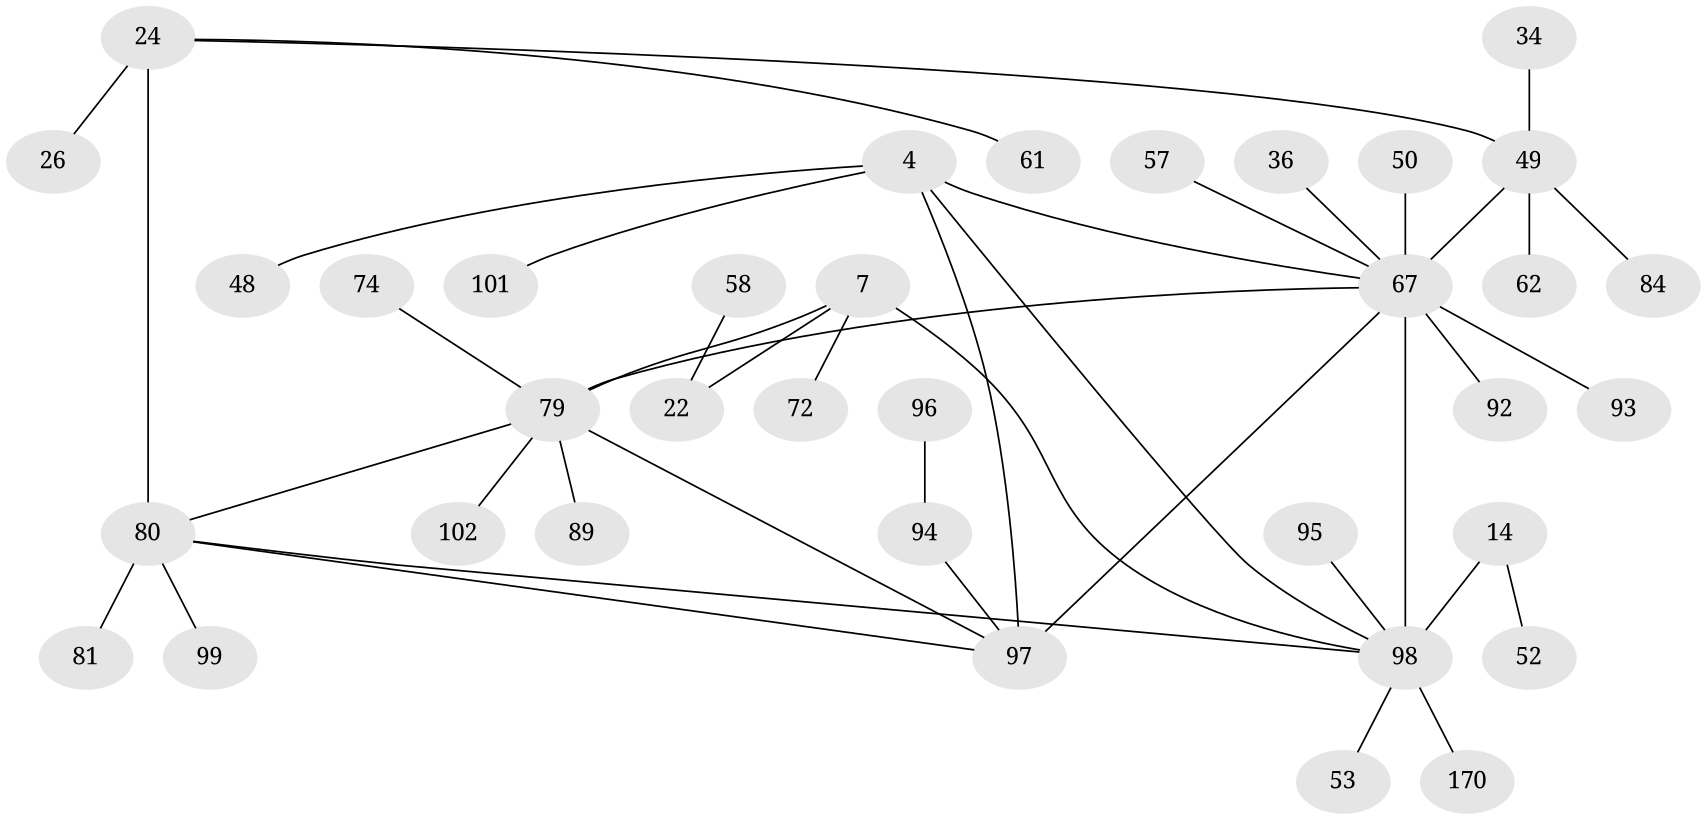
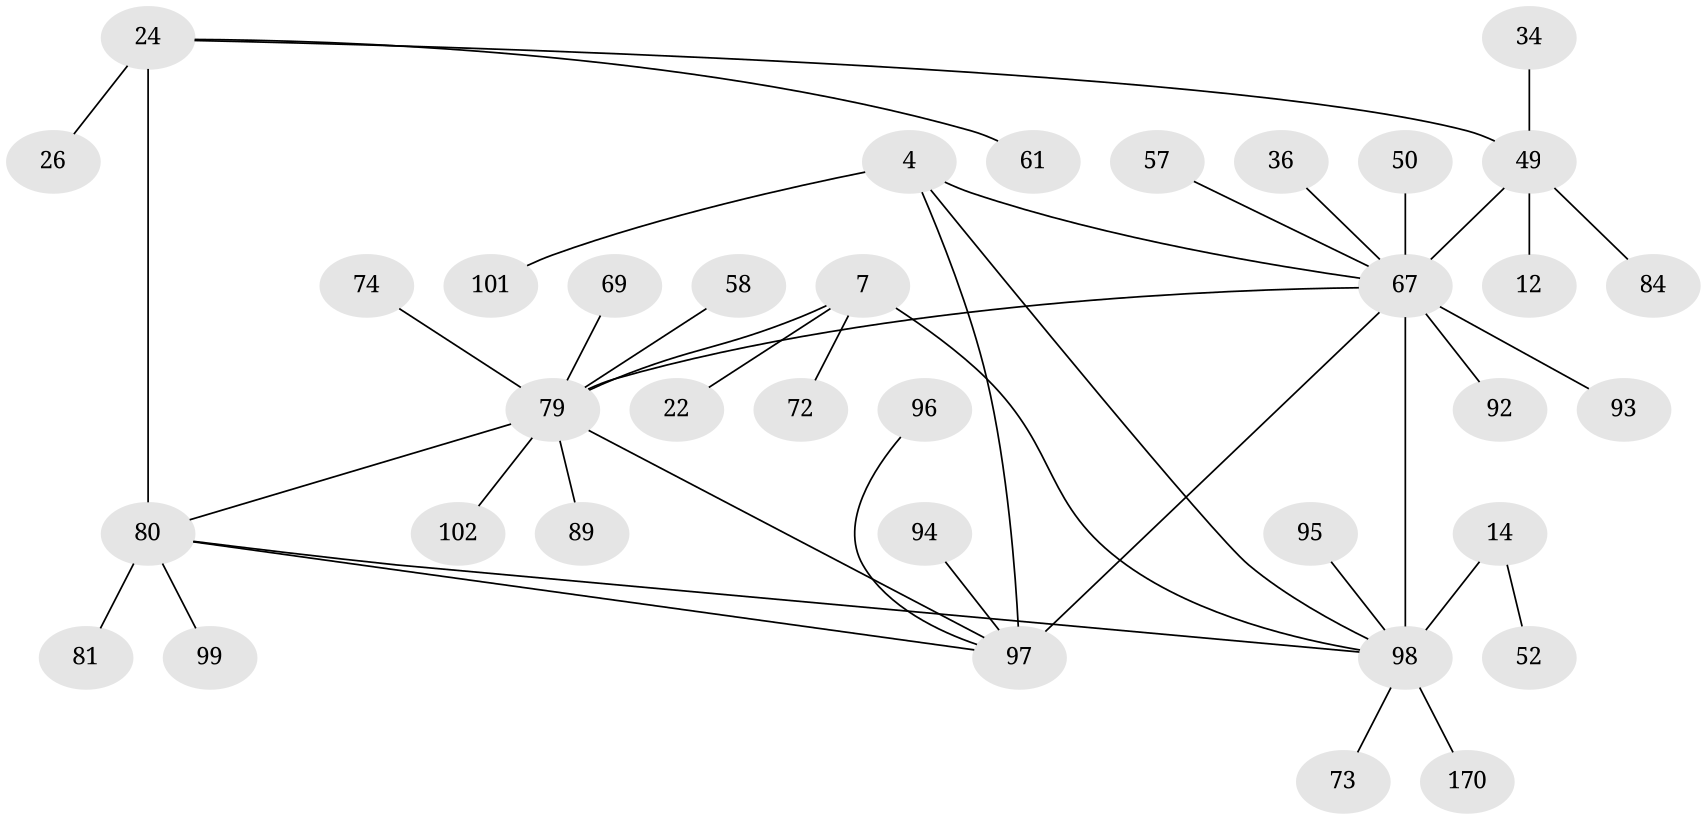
(243, 286) -> none
none -> (615, 286)
(1529, 286) -> (1529, 286)
(714, 335) -> (646, 348)
(925, 472) -> (860, 558)
(1343, 782) -> (1343, 782)
